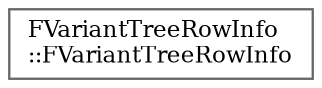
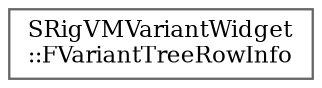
(161, 44) -> (161, 44)
